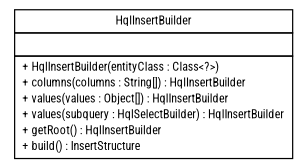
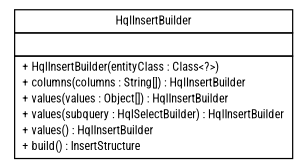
(92, 130) -> (88, 130)
